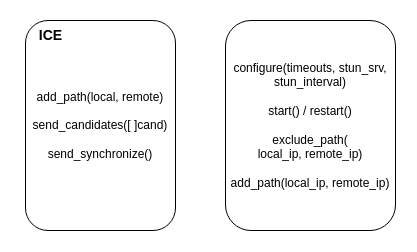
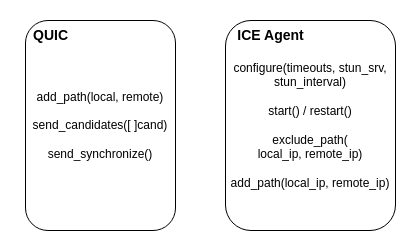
(51, 36) -> (51, 36)
none -> (271, 36)
